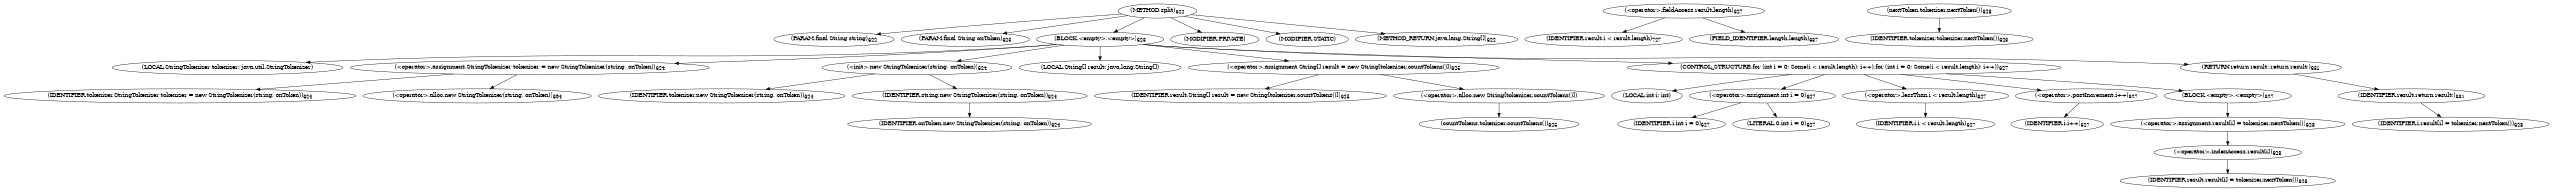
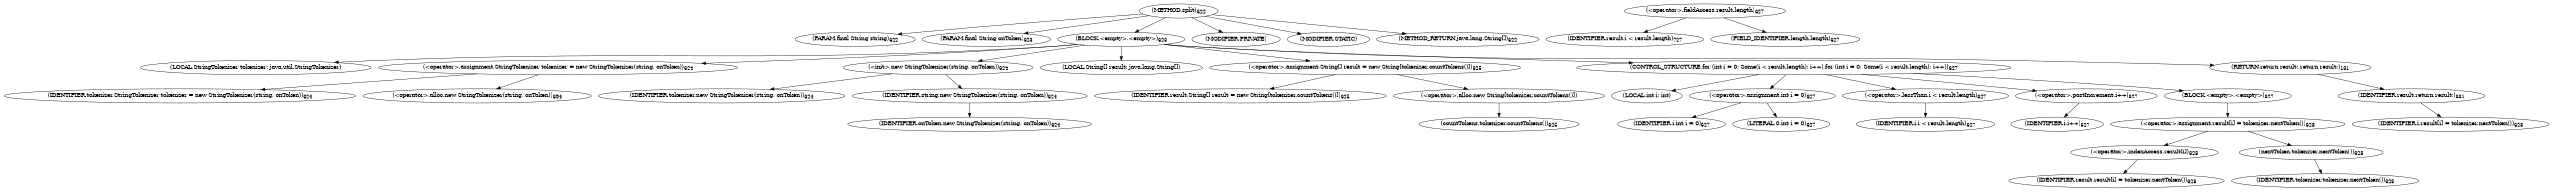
(1814, 39) -> (1835, 39)
(2315, 67) -> (2345, 67)
none -> (2268, 138)
